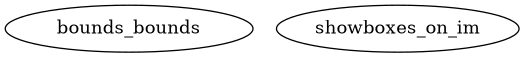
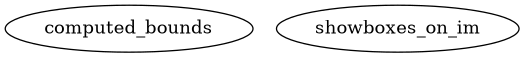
(129, 29) -> (129, 29)
